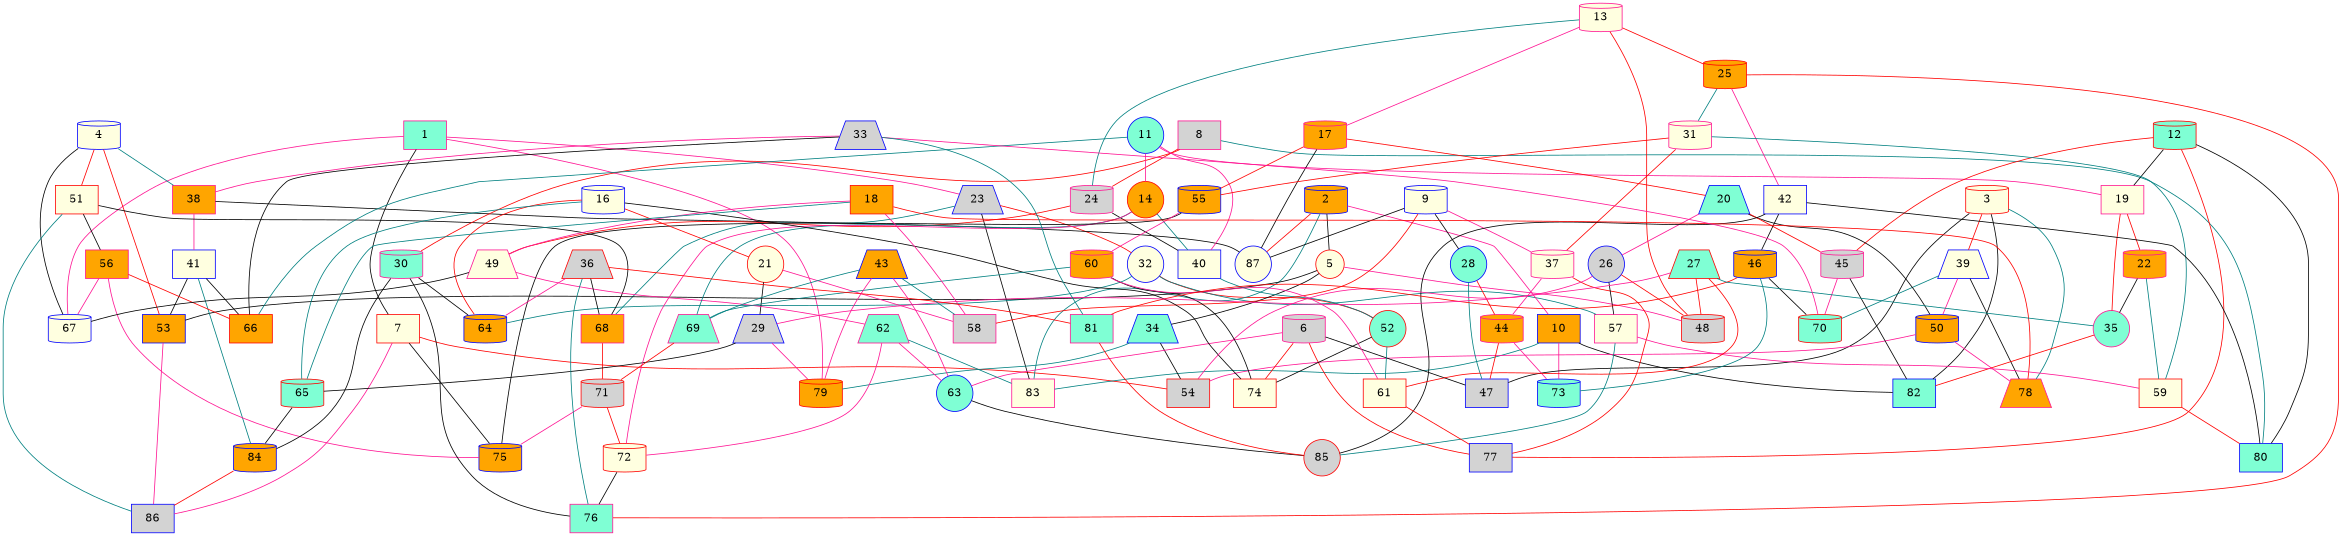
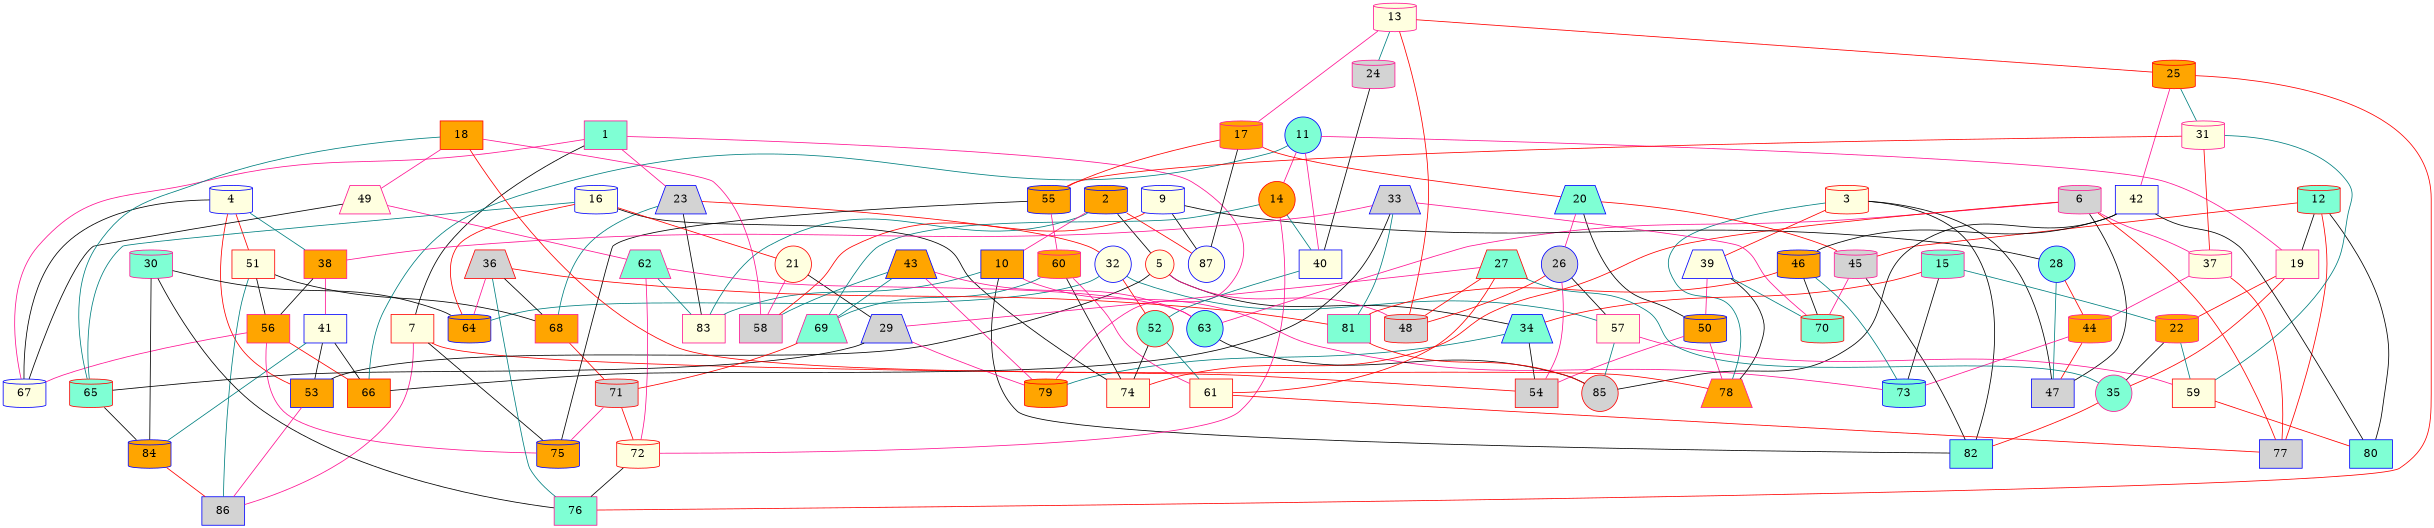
(1199, 135) -> none
(575, 218) -> (297, 296)
(788, 224) -> none
(1493, 233) -> (2144, 233)
none -> (1943, 264)
